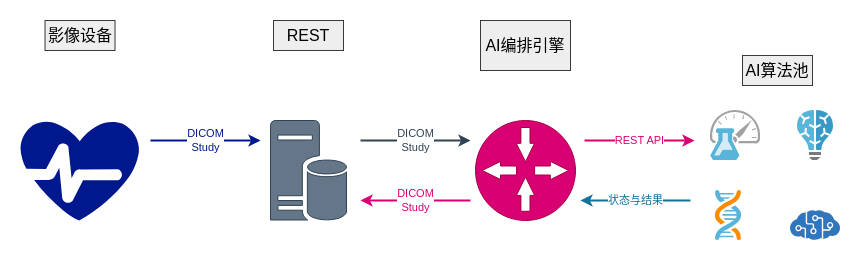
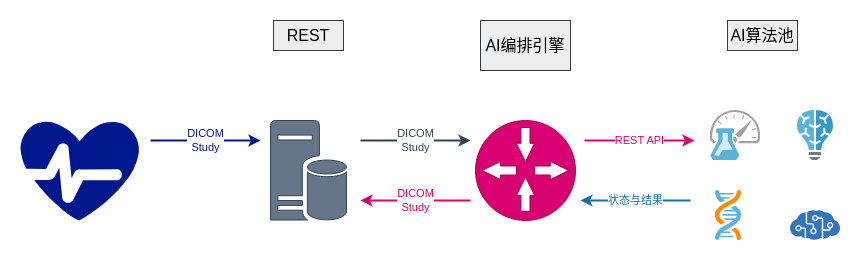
(80, 36) -> none
(778, 71) -> (763, 36)
